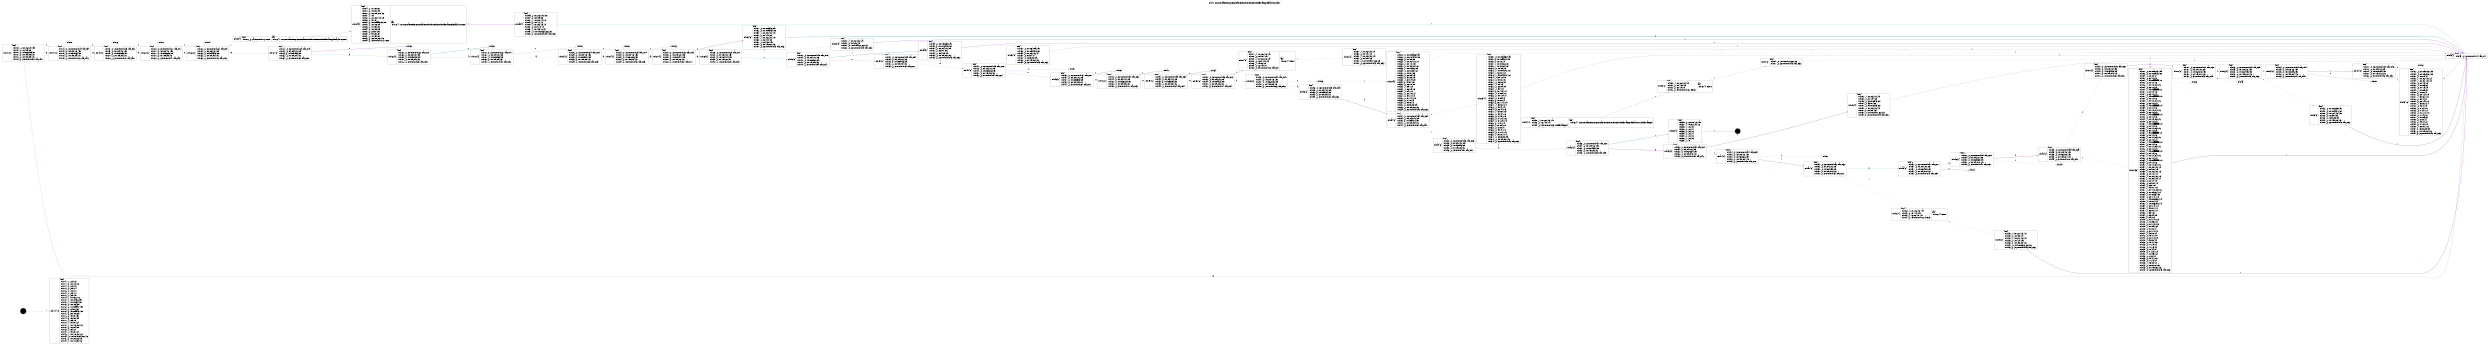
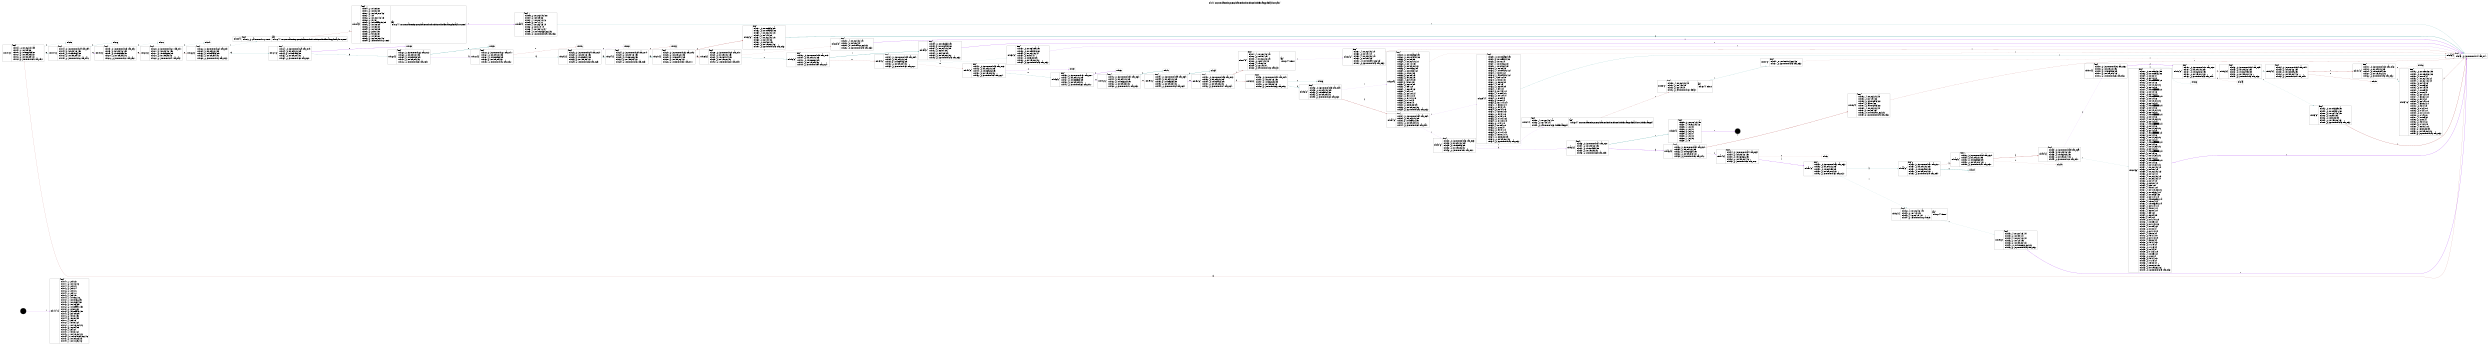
(1355, 82) -> (1364, 87)
